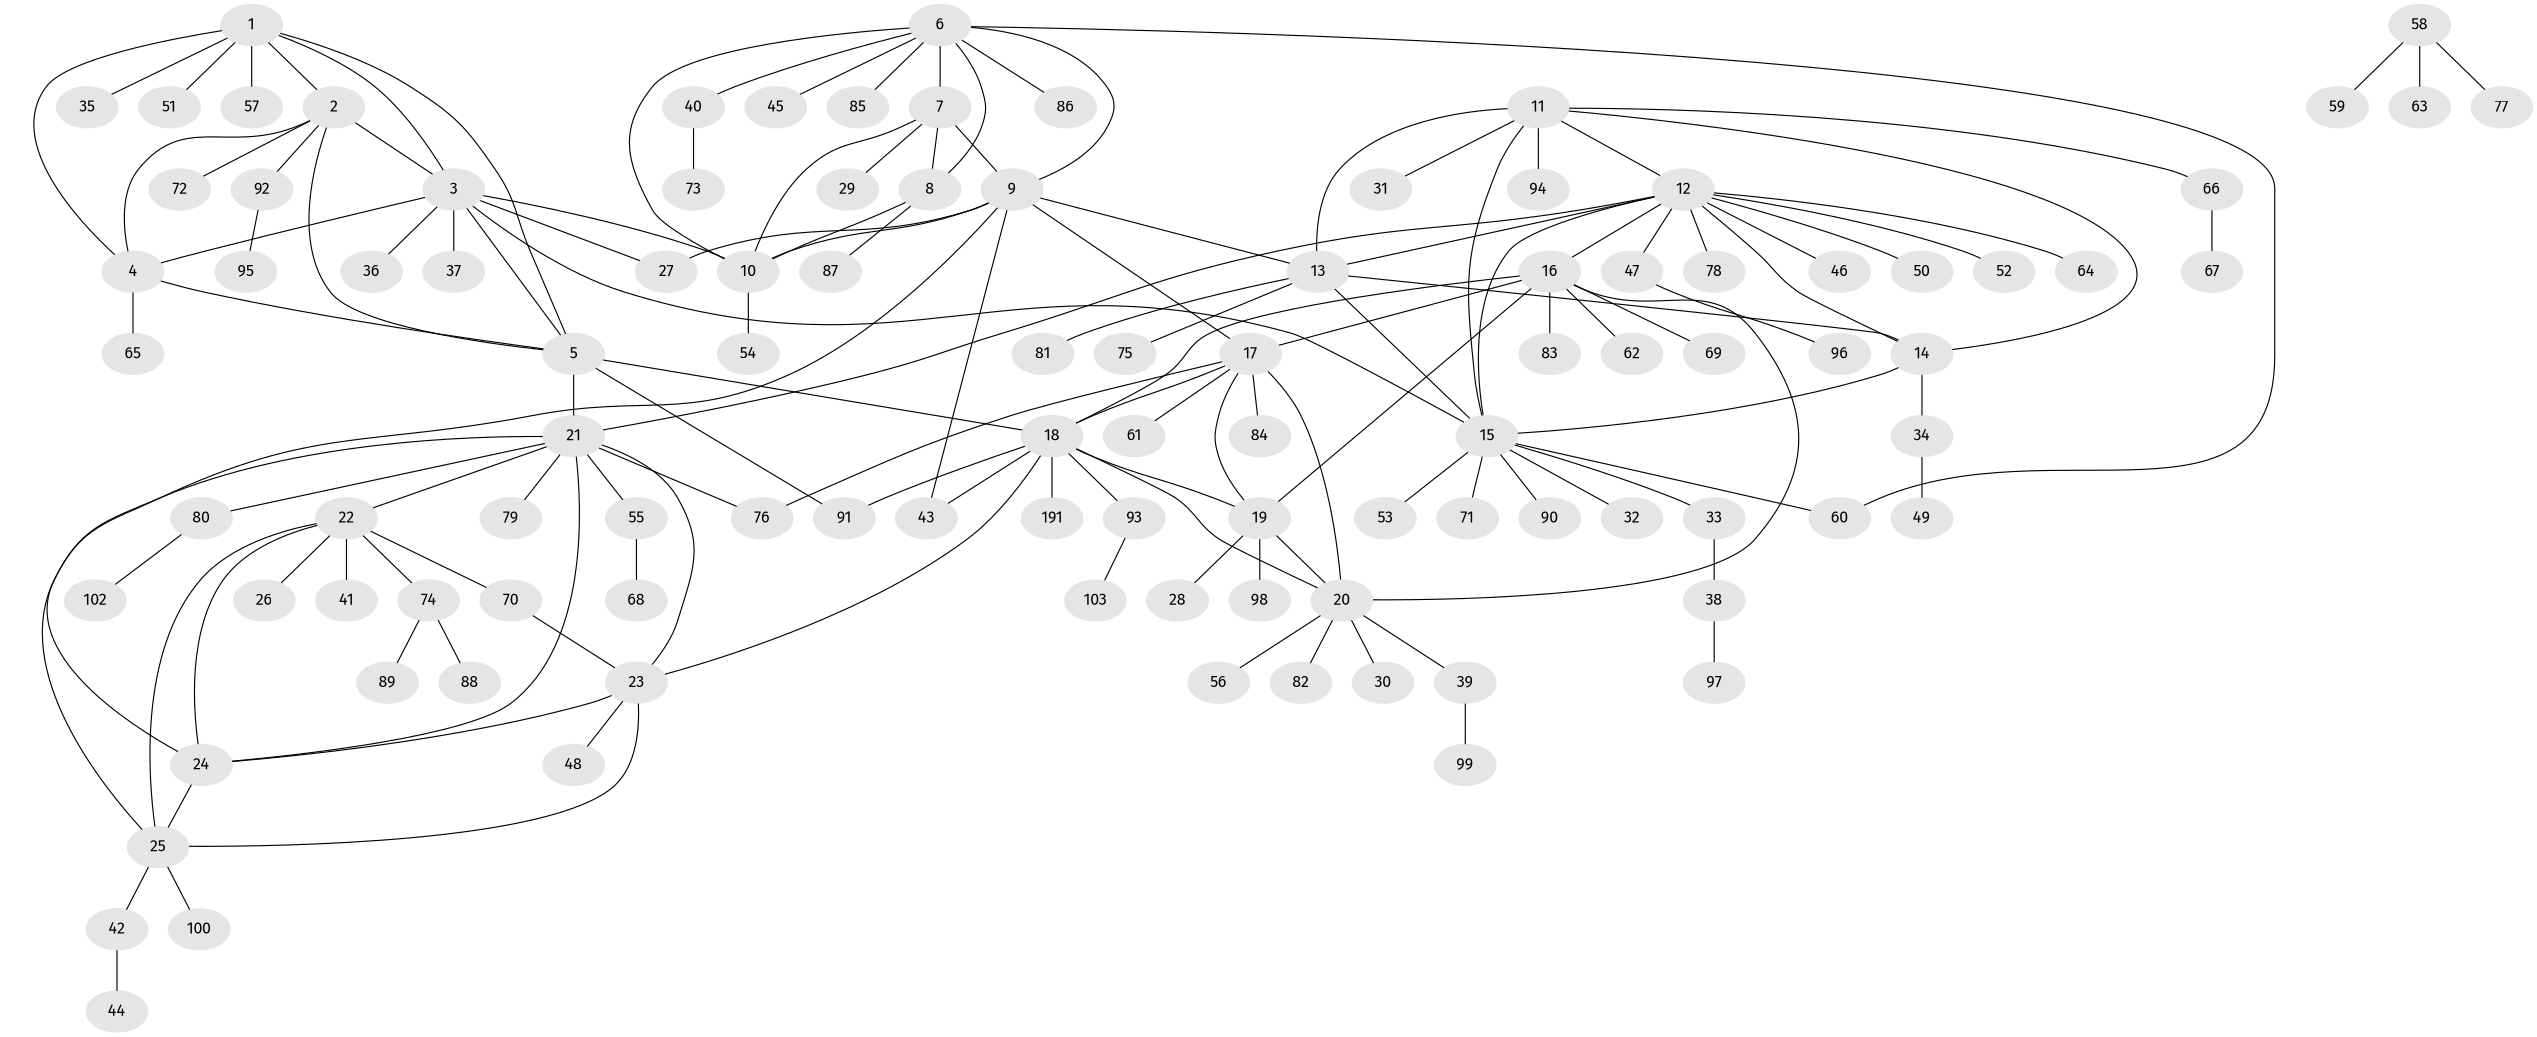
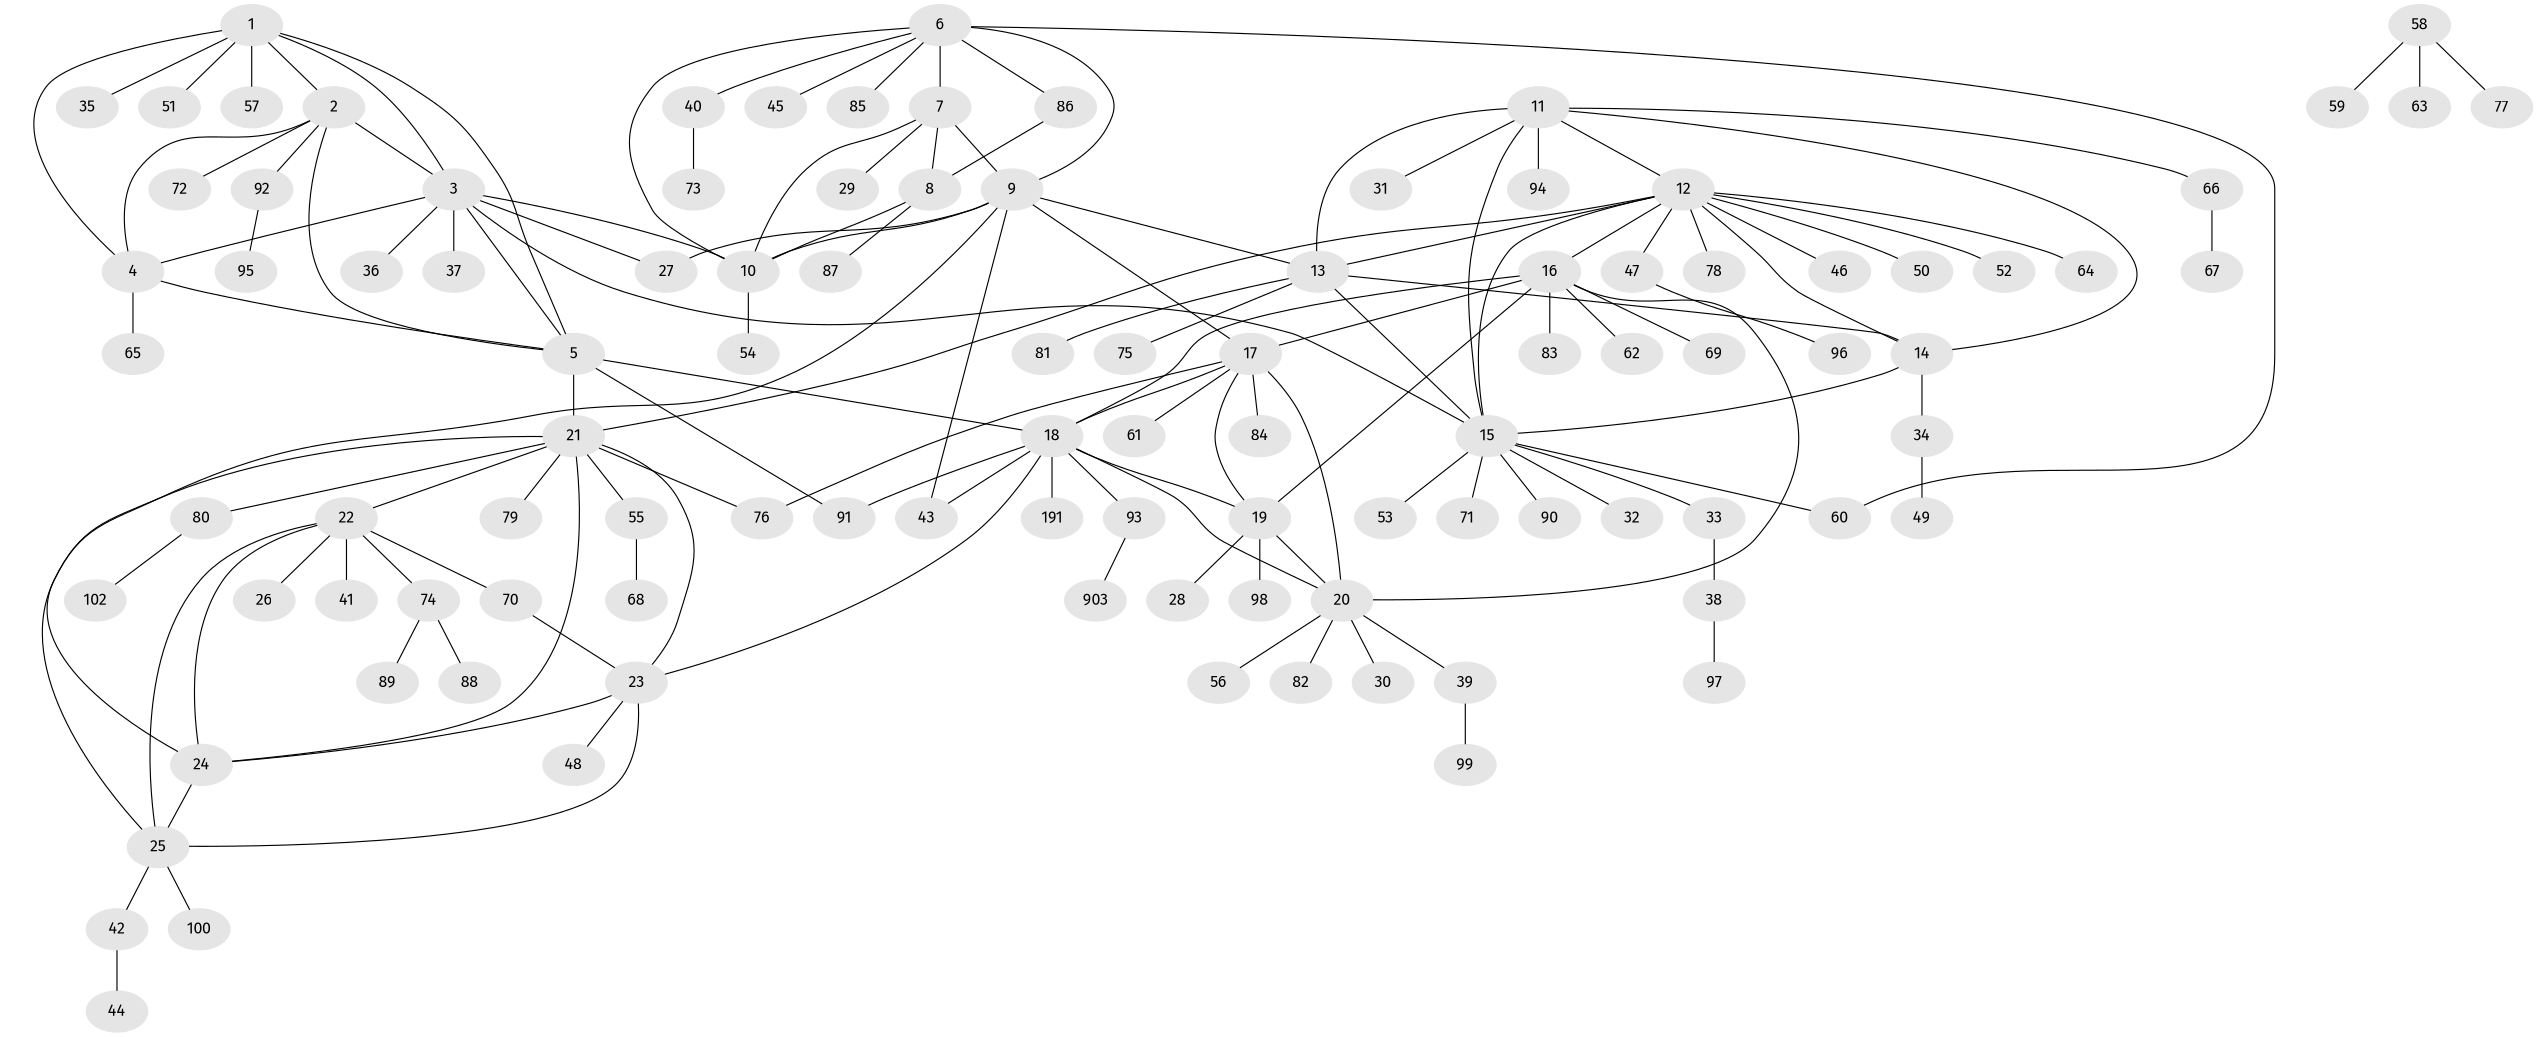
(985, 110) -> (998, 148)
(1095, 601) -> (1095, 601)
